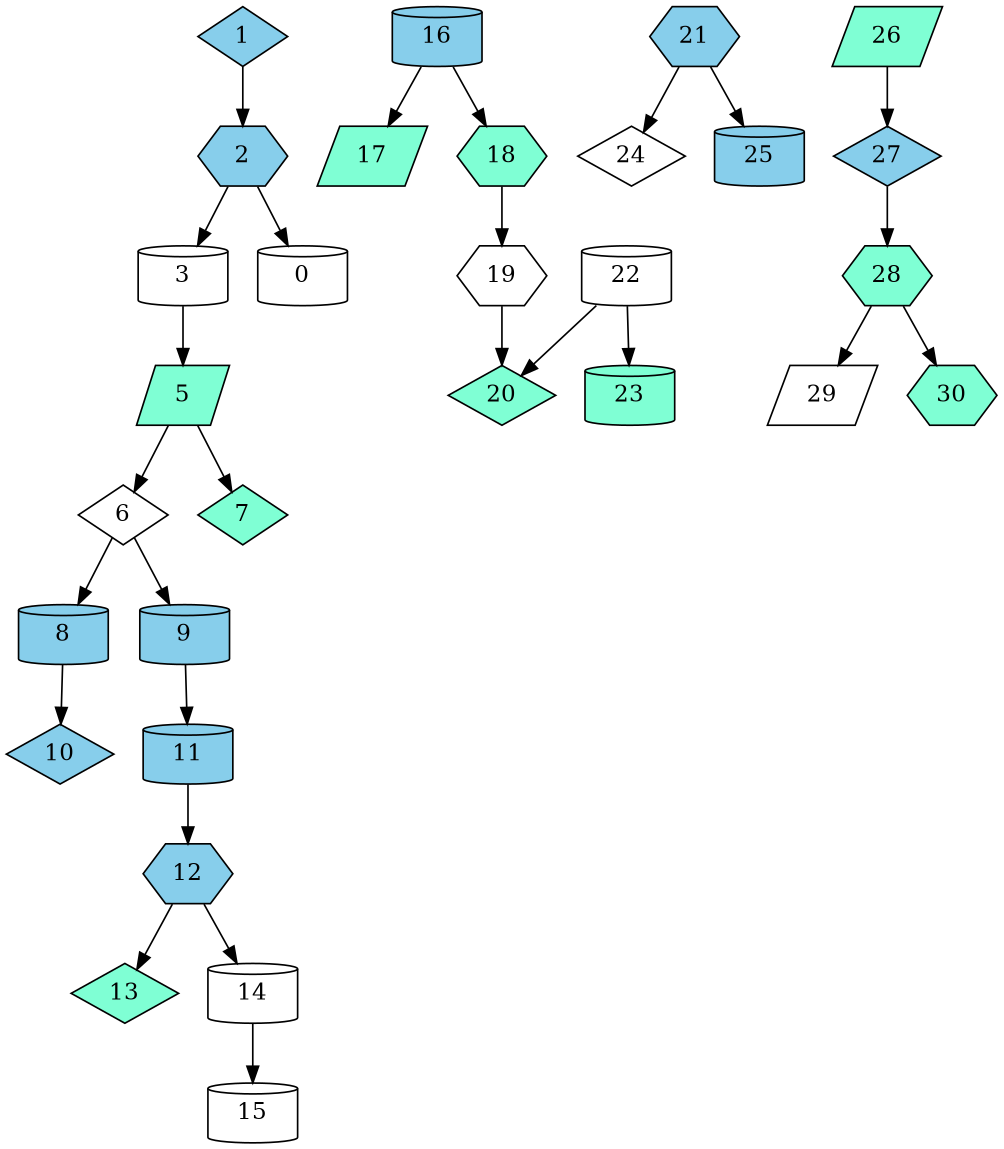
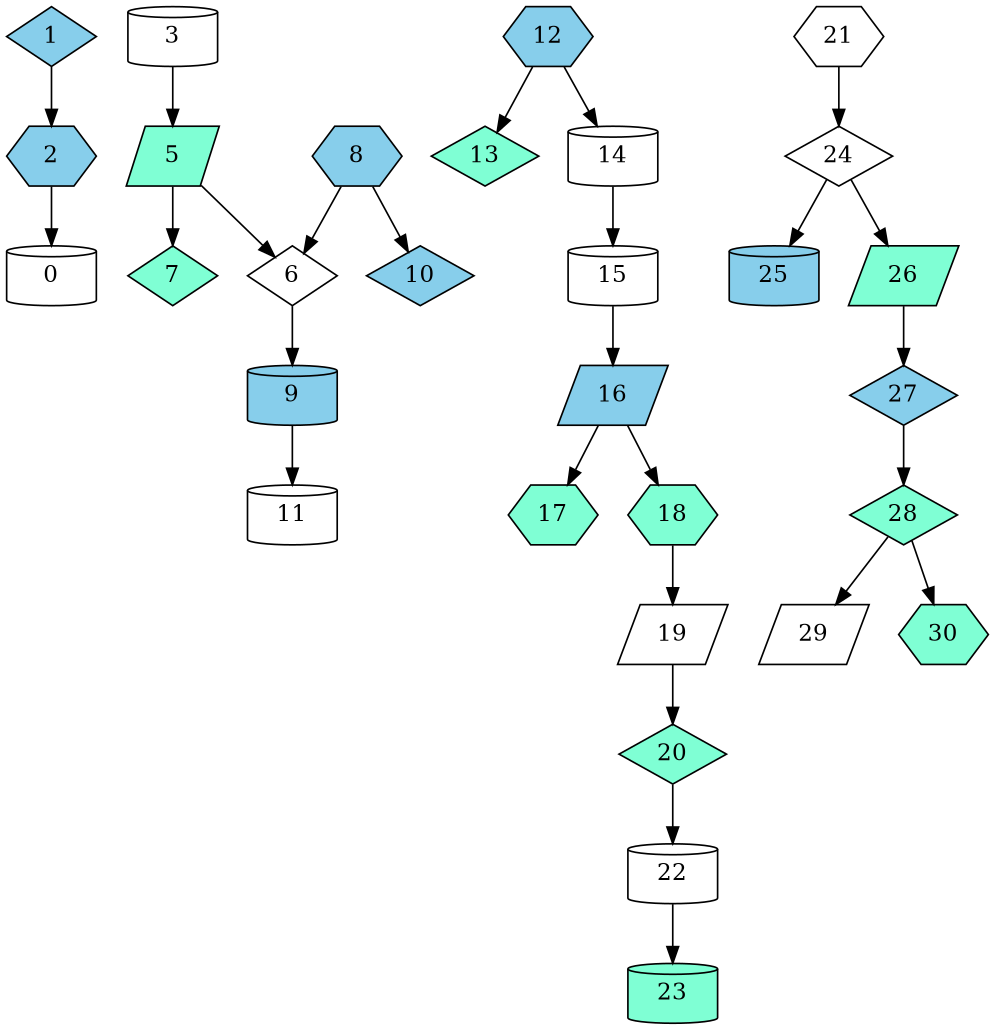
(437, 37) -> (613, 395)
(695, 37) -> (839, 37)
(723, 89) -> (812, 205)
(372, 156) -> (553, 515)
none -> (865, 205)
(217, 209) -> none
(502, 276) -> (673, 635)
(887, 276) -> (904, 515)
none -> (613, 327)
(565, 335) -> (673, 806)
(99, 564) -> (327, 213)
(63, 635) -> (357, 156)
(188, 754) -> (292, 515)
(188, 806) -> none
